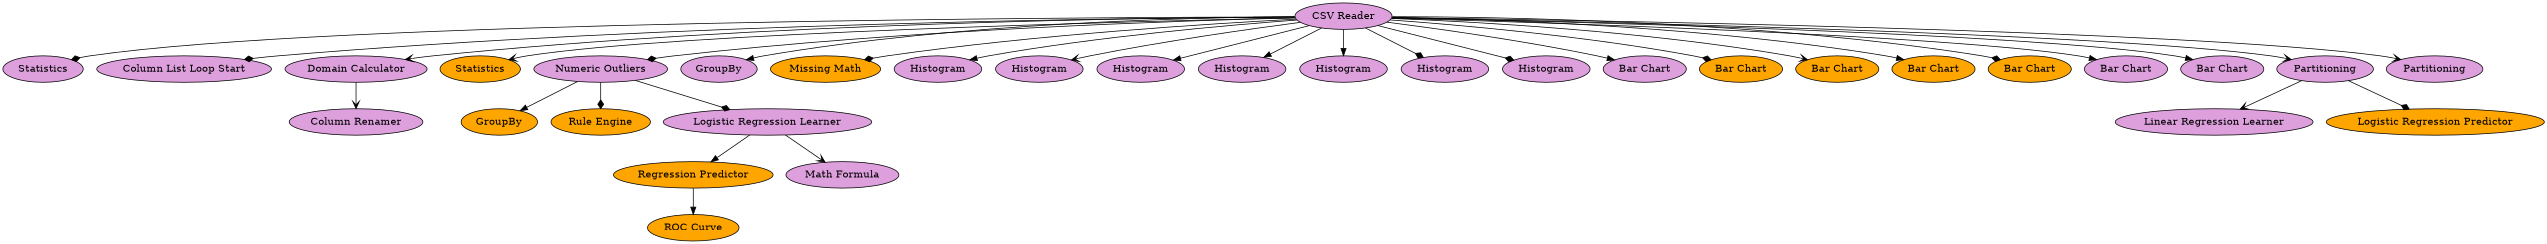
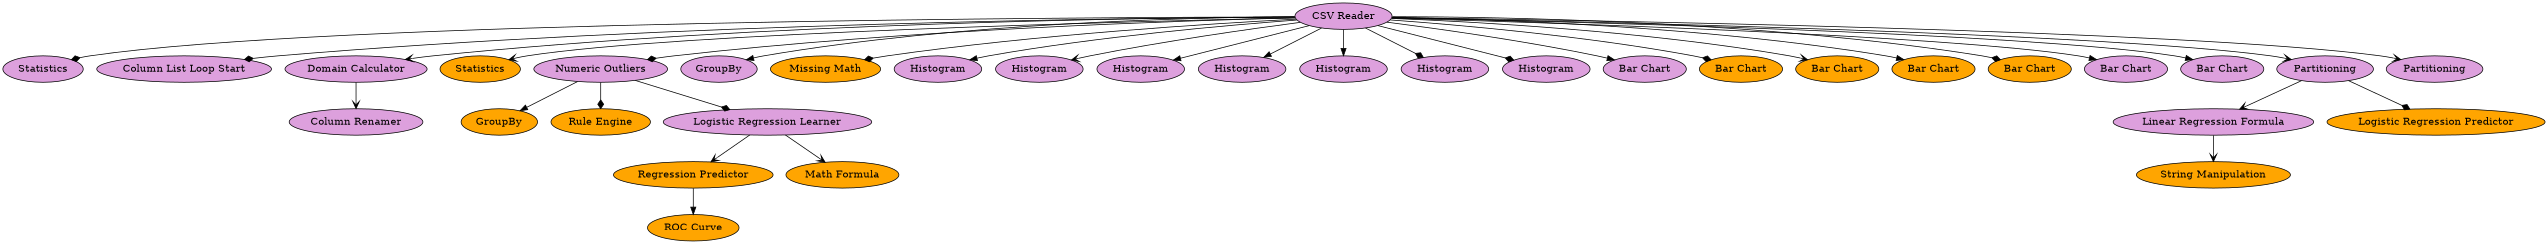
(2214, 122) -> (2213, 122)
(733, 146) -> (733, 146)
(842, 175) -> (842, 175)
none -> (2213, 175)
